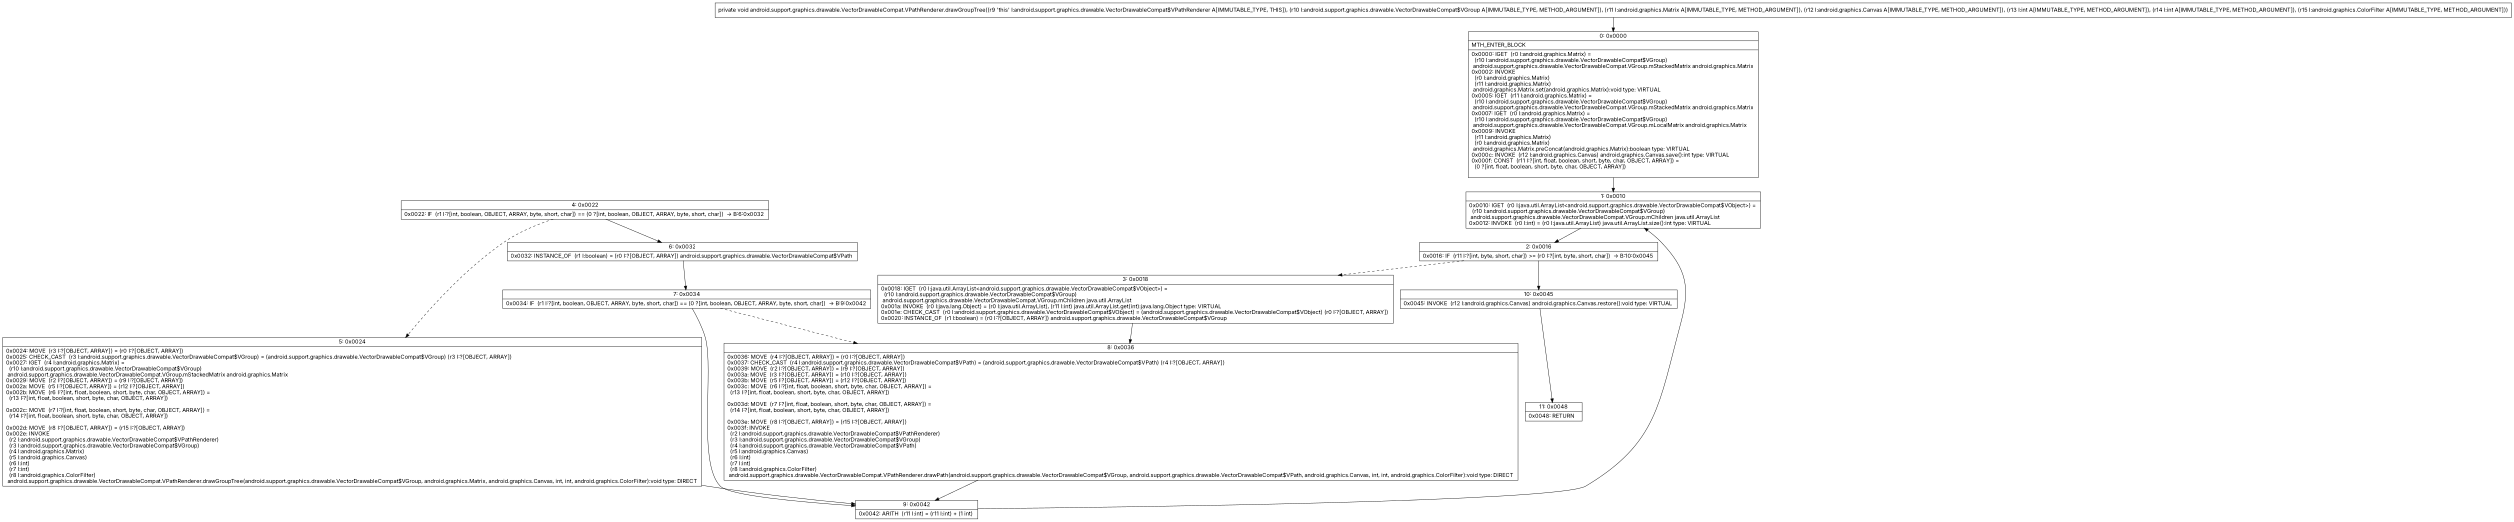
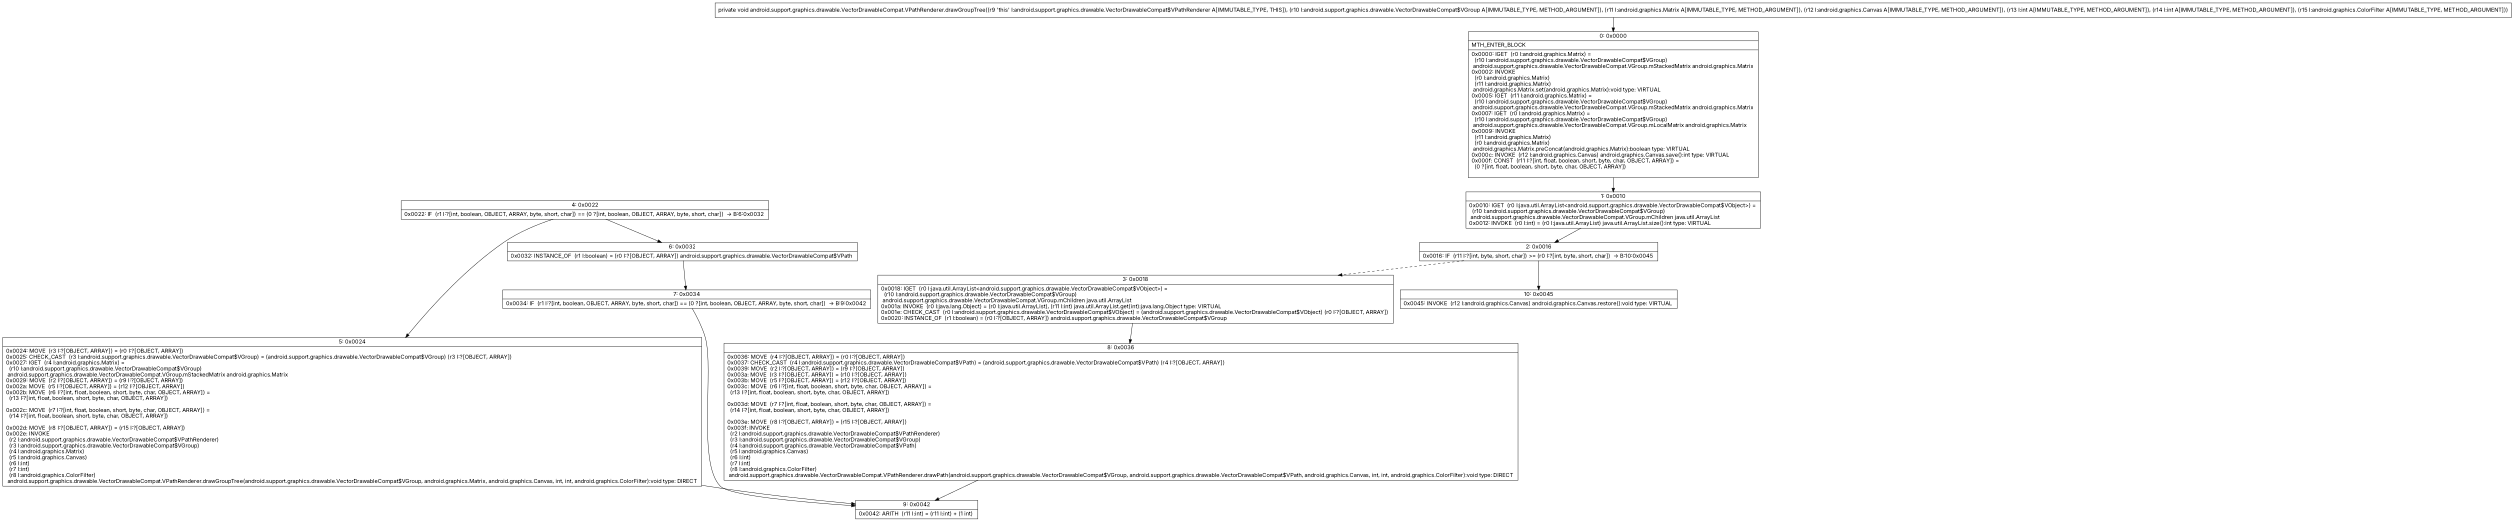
(473, 267) -> (473, 267)
(787, 325) -> none
(1554, 412) -> none
(1433, 499) -> none
